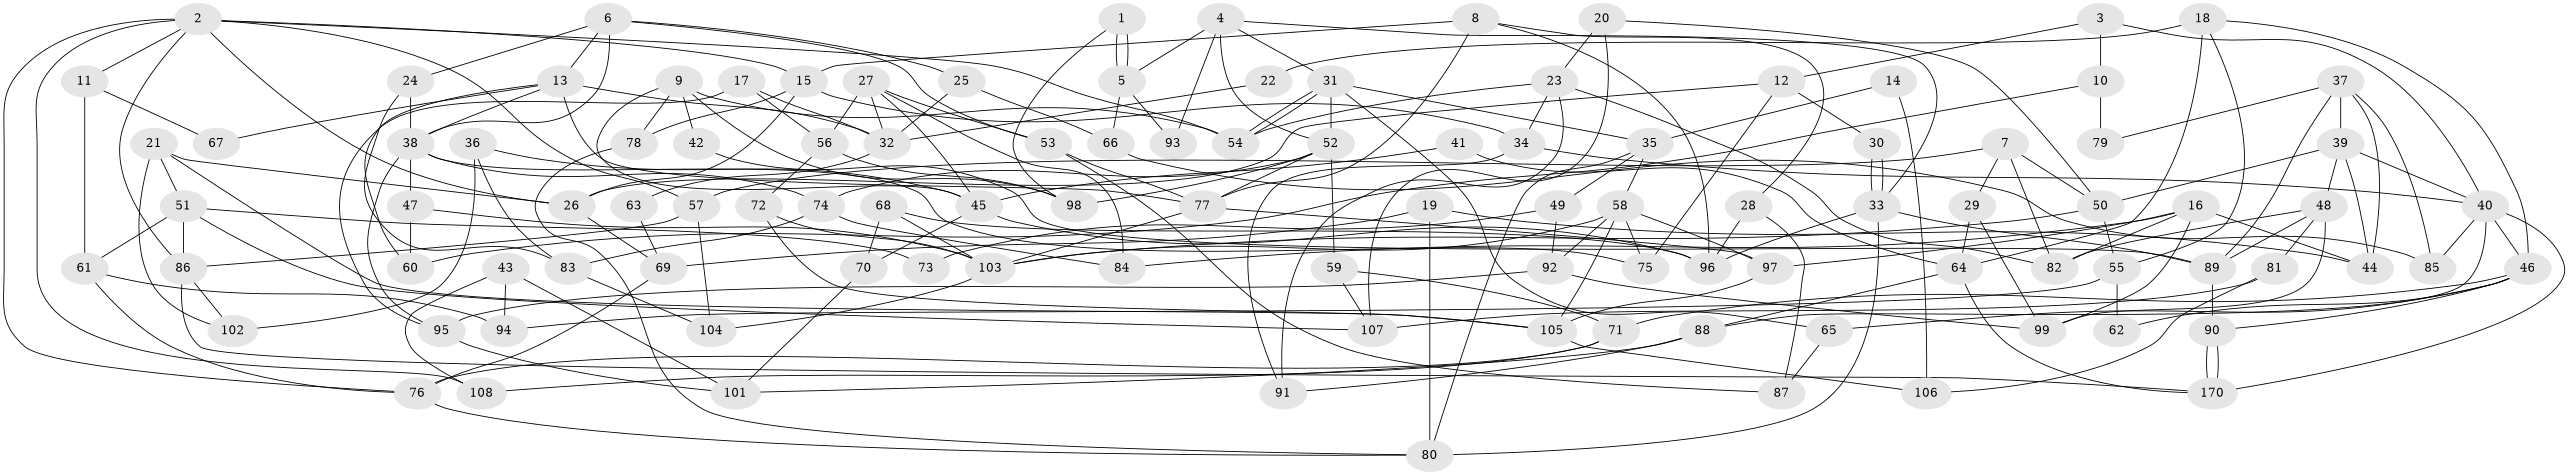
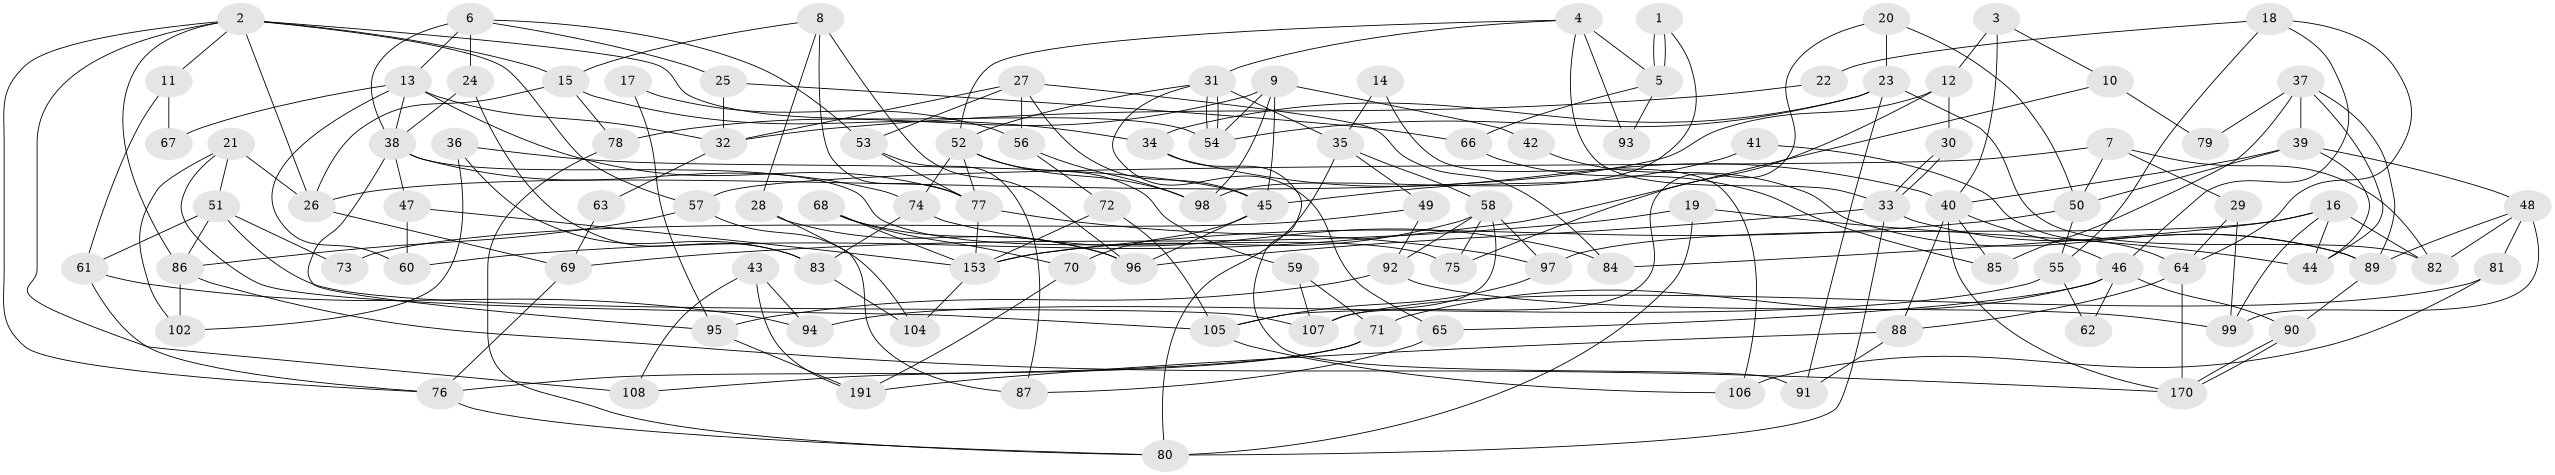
(801, 108) -> none
(990, 269) -> (975, 269)
(736, 393) -> (861, 393)
